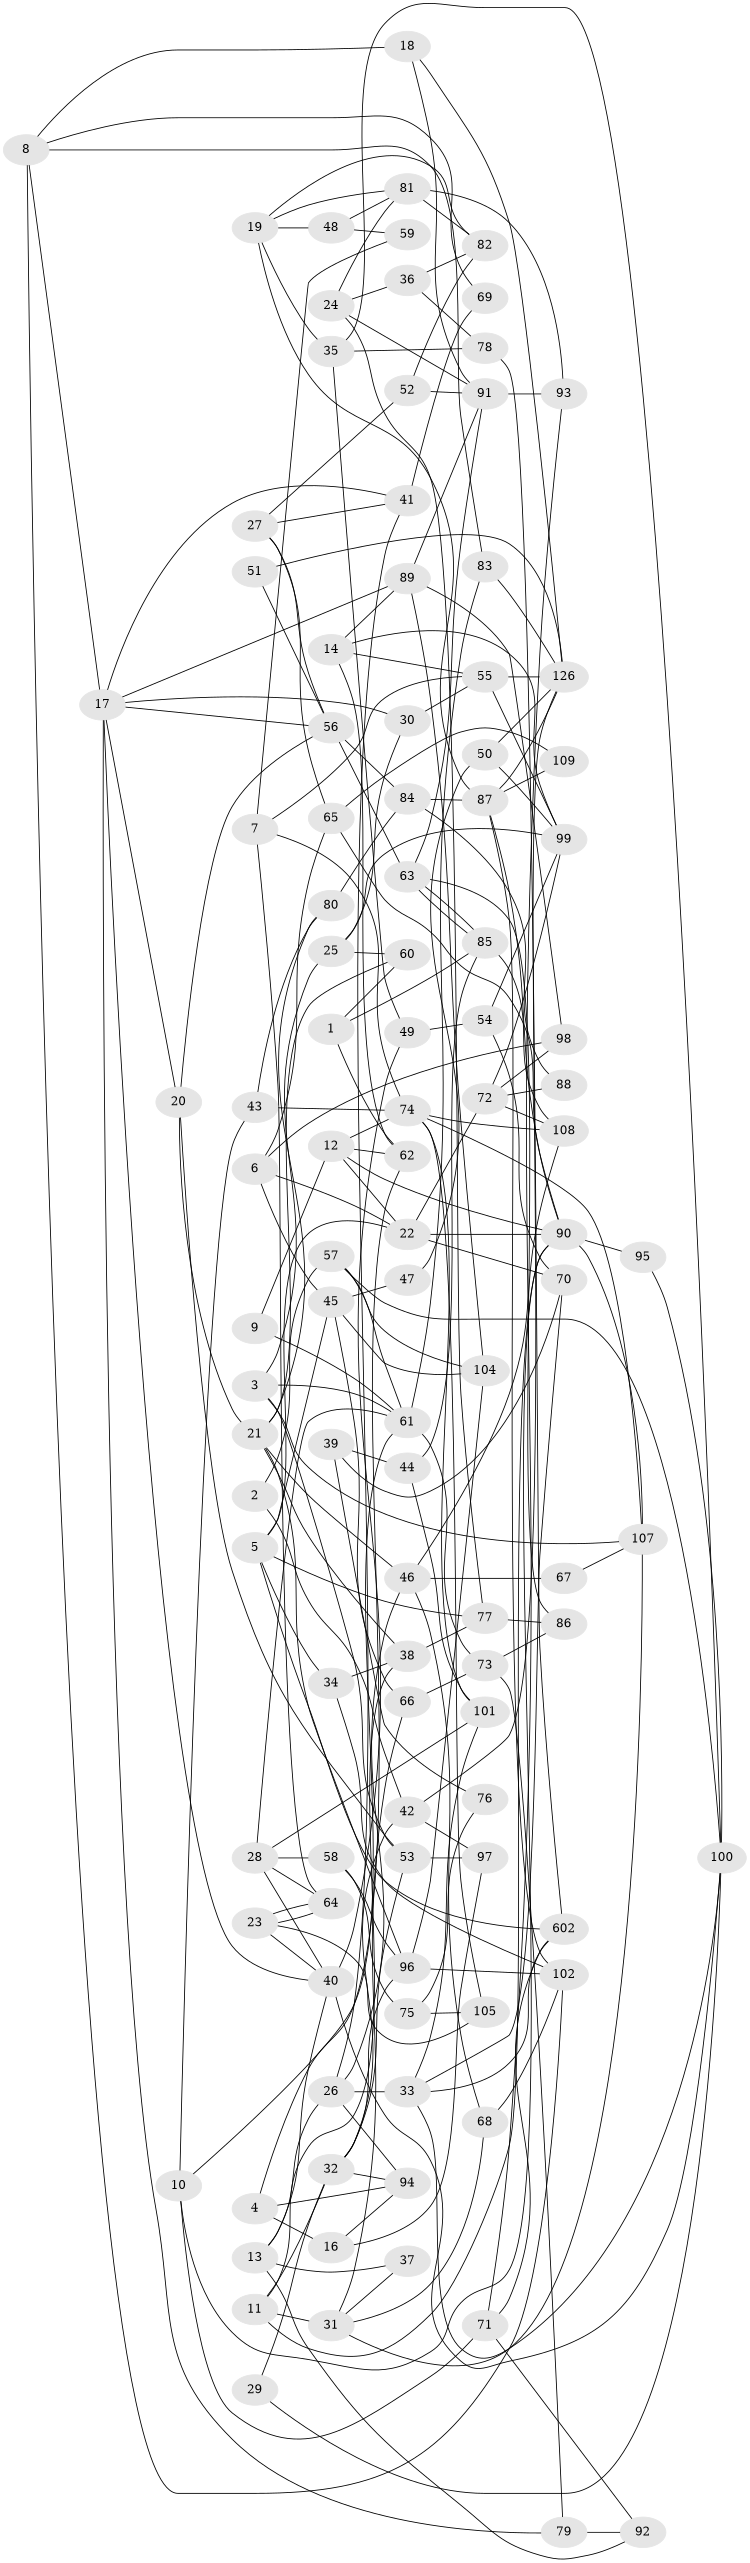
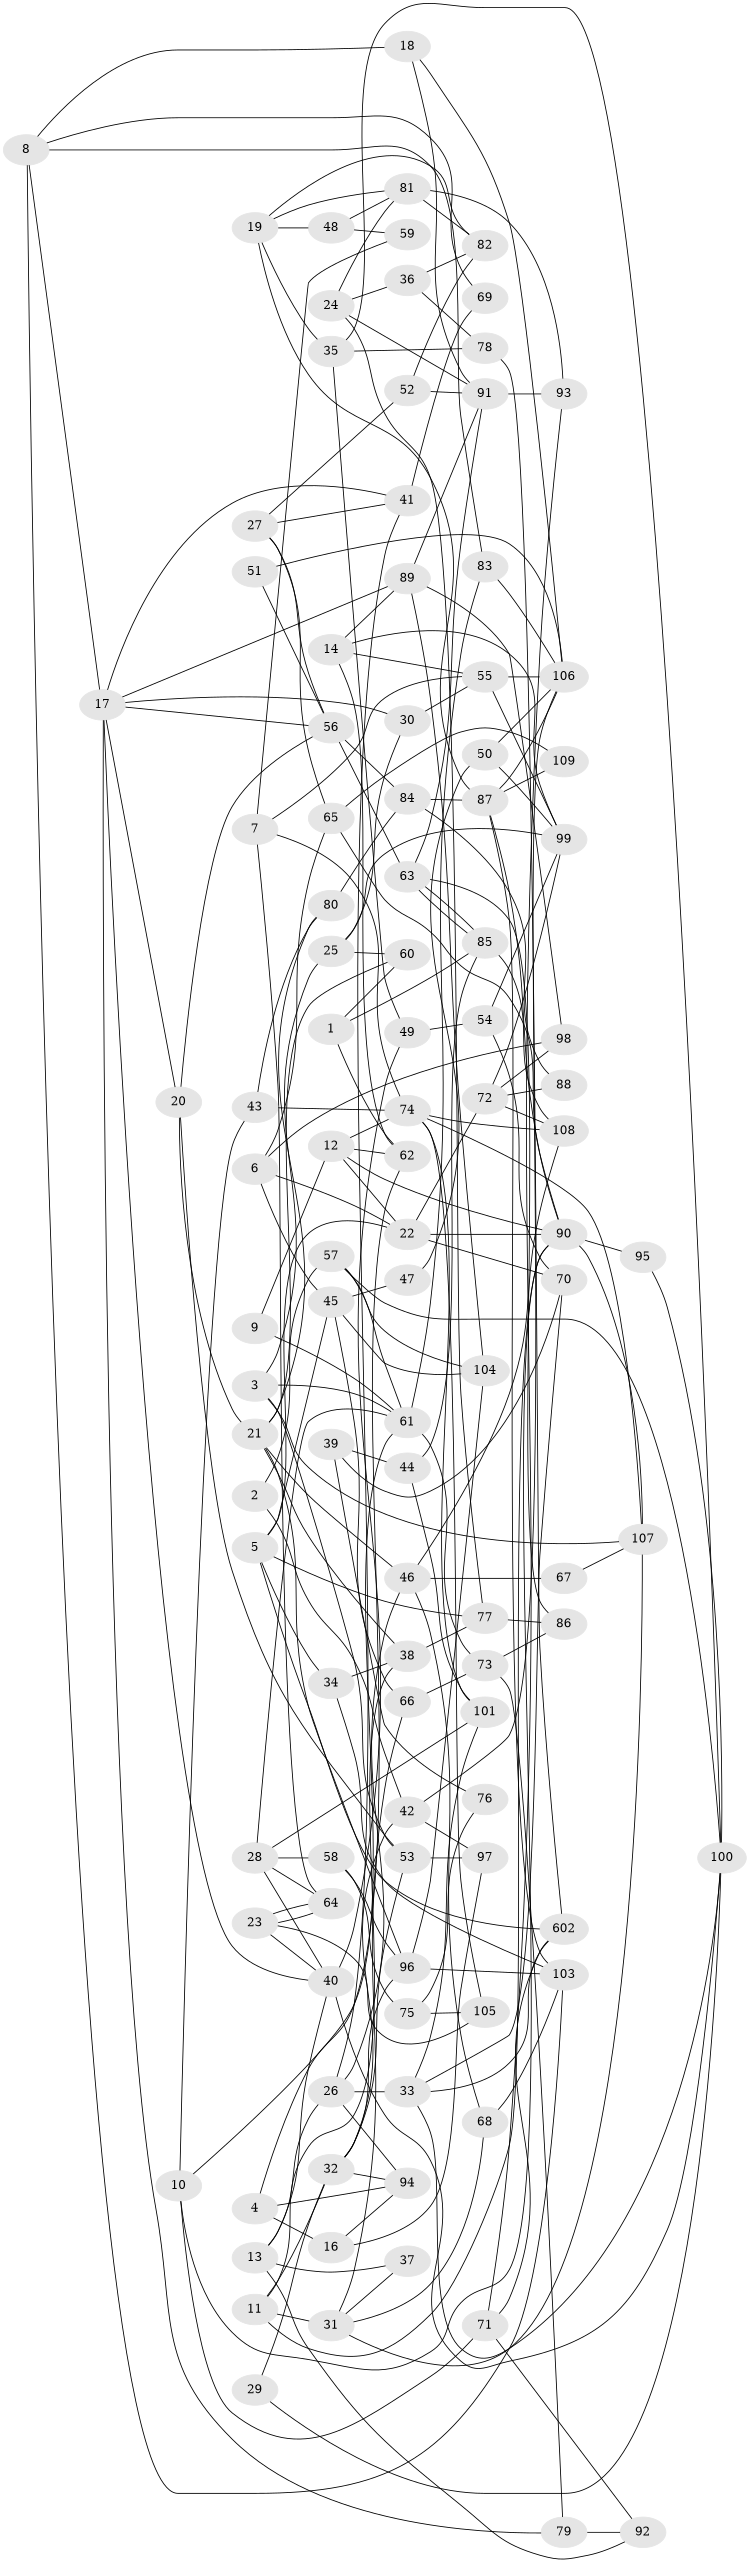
(564, 677) -> (564, 677)
(564, 1975) -> (564, 1975)
